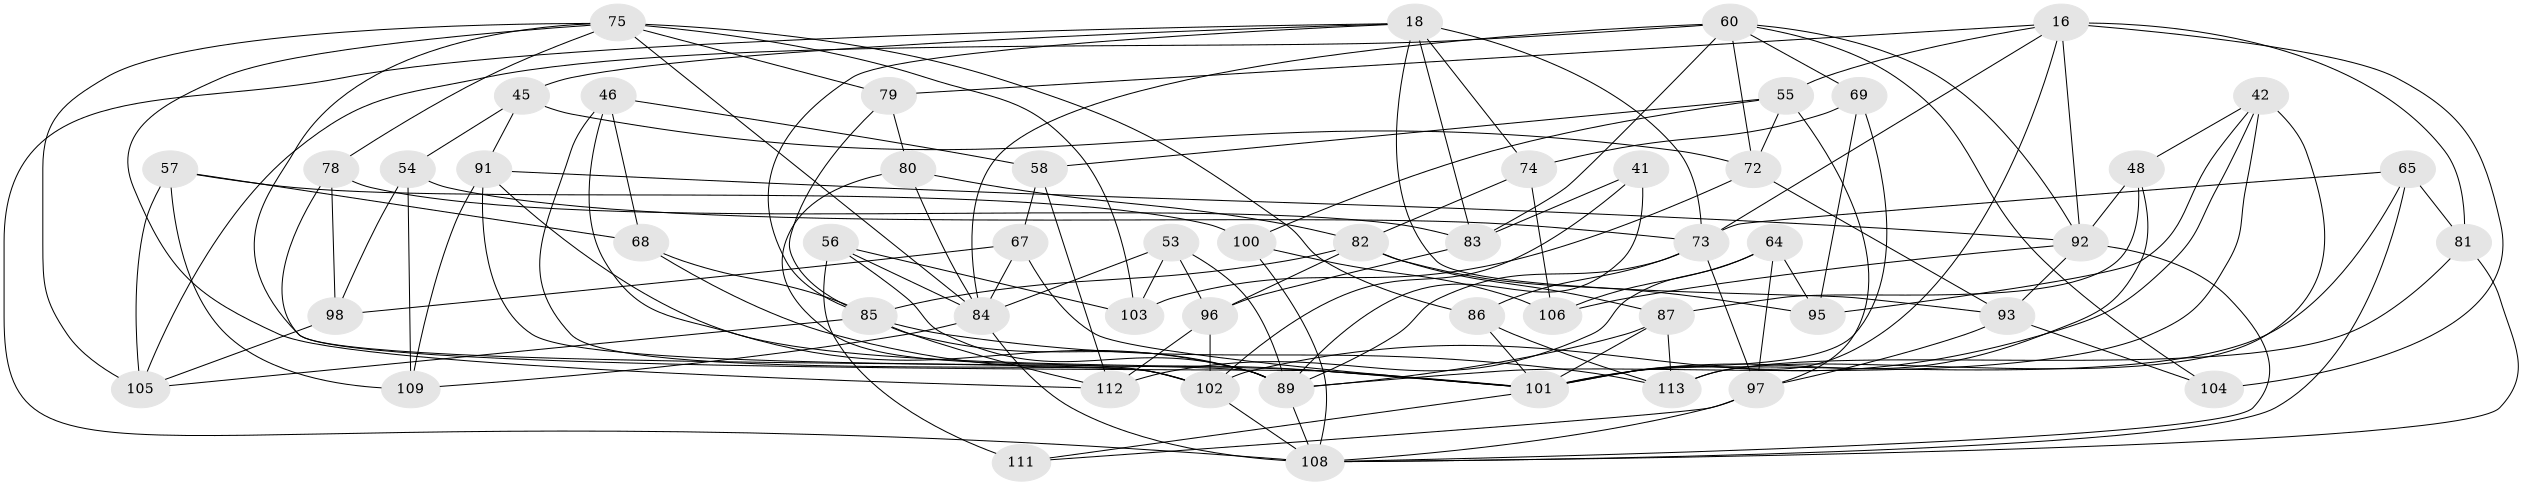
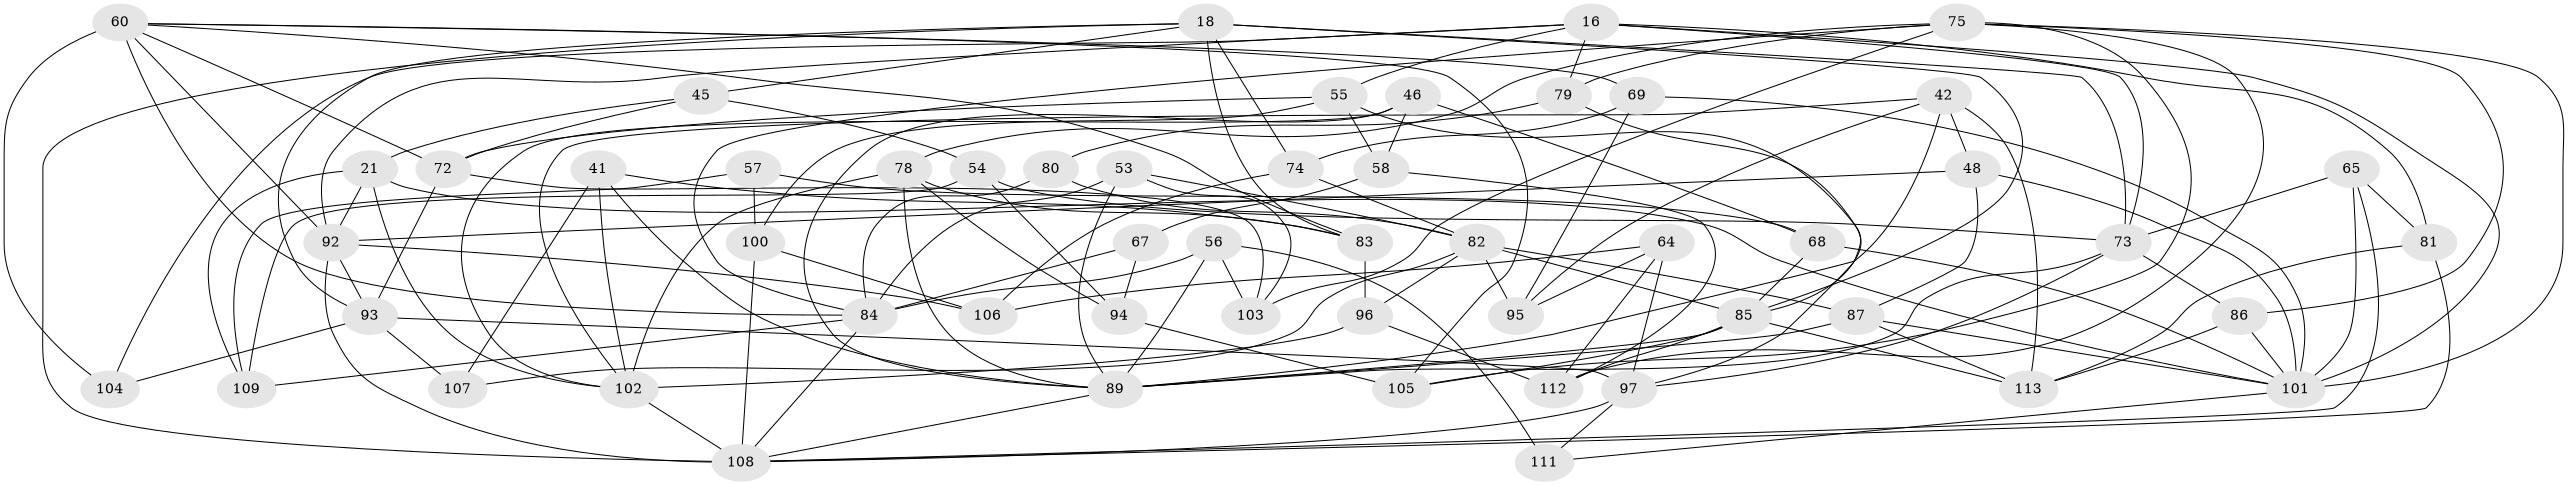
(484, 169) -> (370, 169)
(137, 277) -> none
(1191, 280) -> (1317, 207)
(801, 306) -> (710, 231)
(335, 316) -> (1119, 316)
(1136, 345) -> none
none -> (458, 389)
